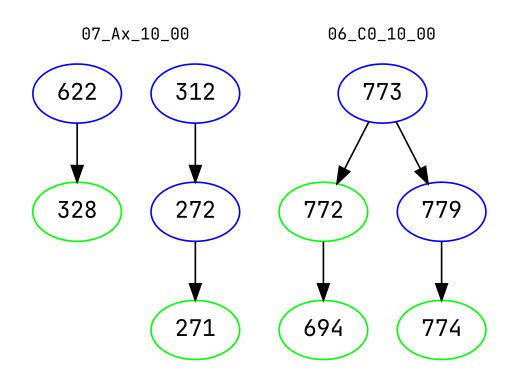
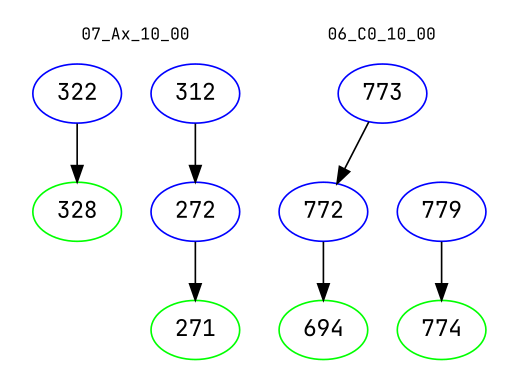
(77, 94) -> (77, 94)
(408, 145) -> none
(323, 212) -> (323, 212)
